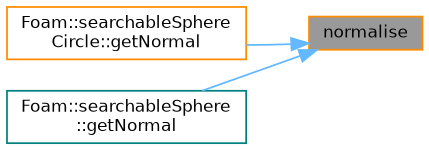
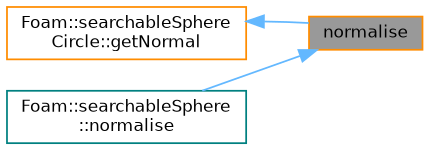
(269, 45) -> (286, 22)
(127, 117) -> (127, 117)
